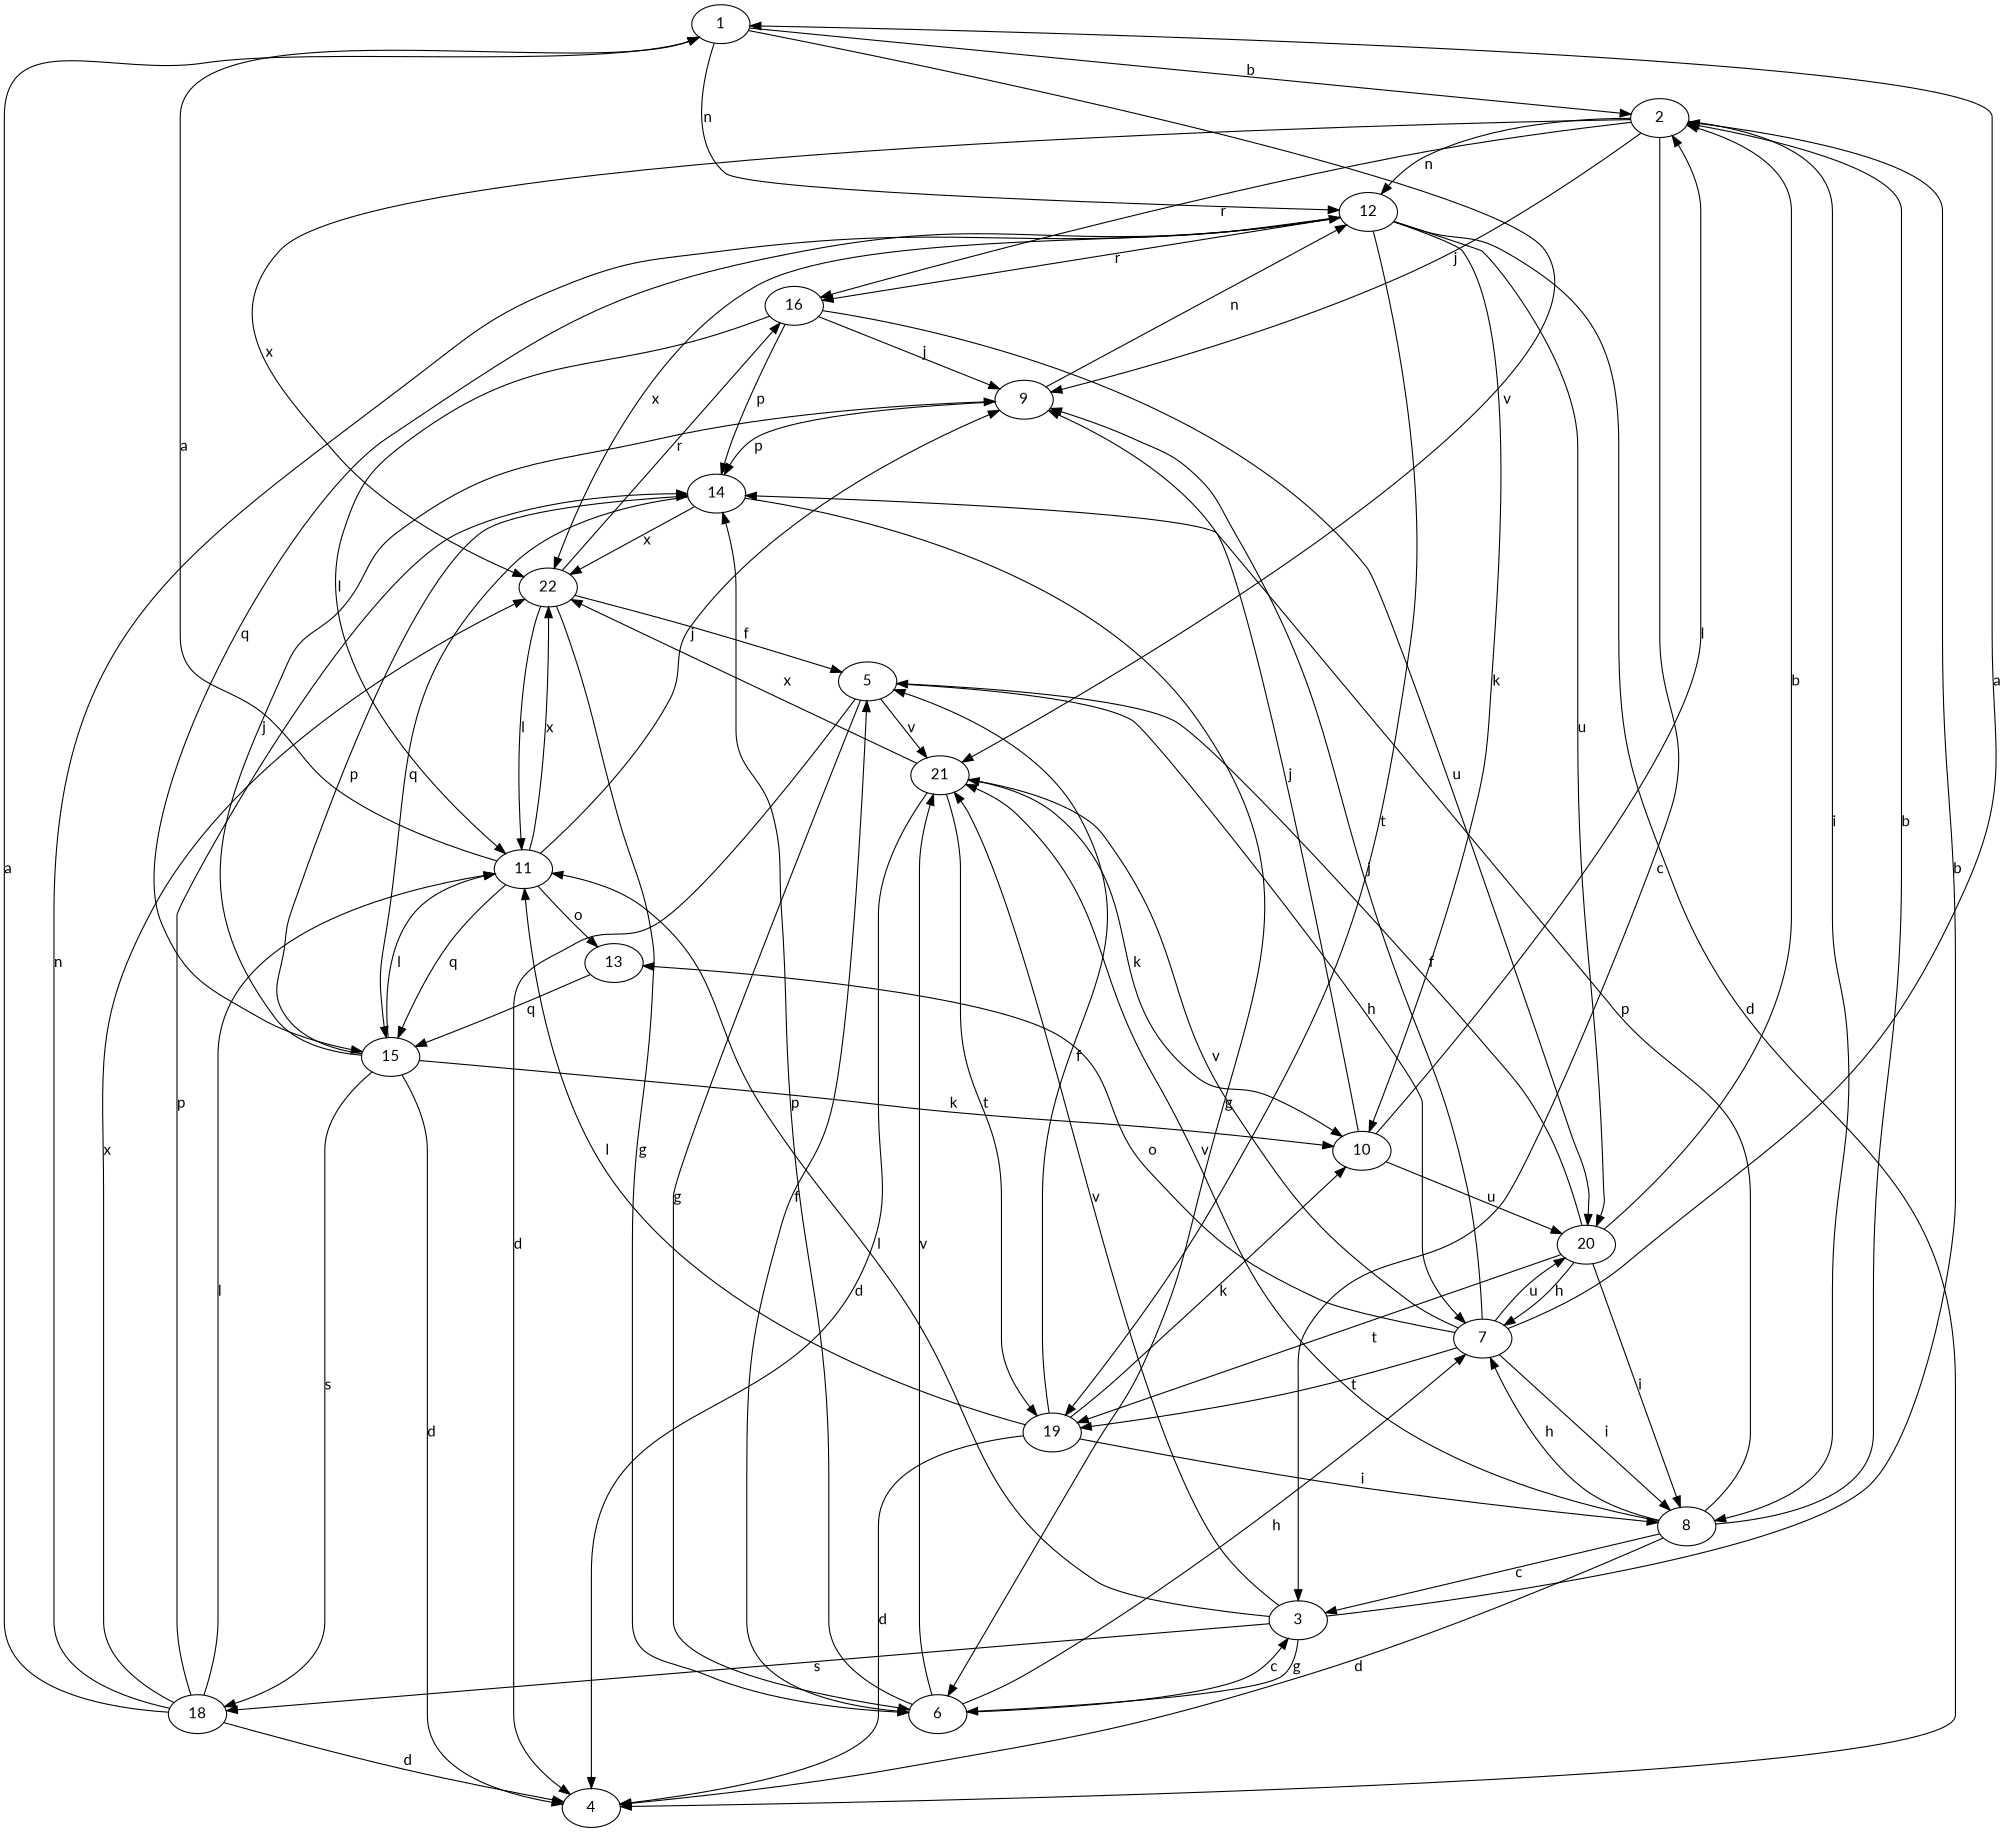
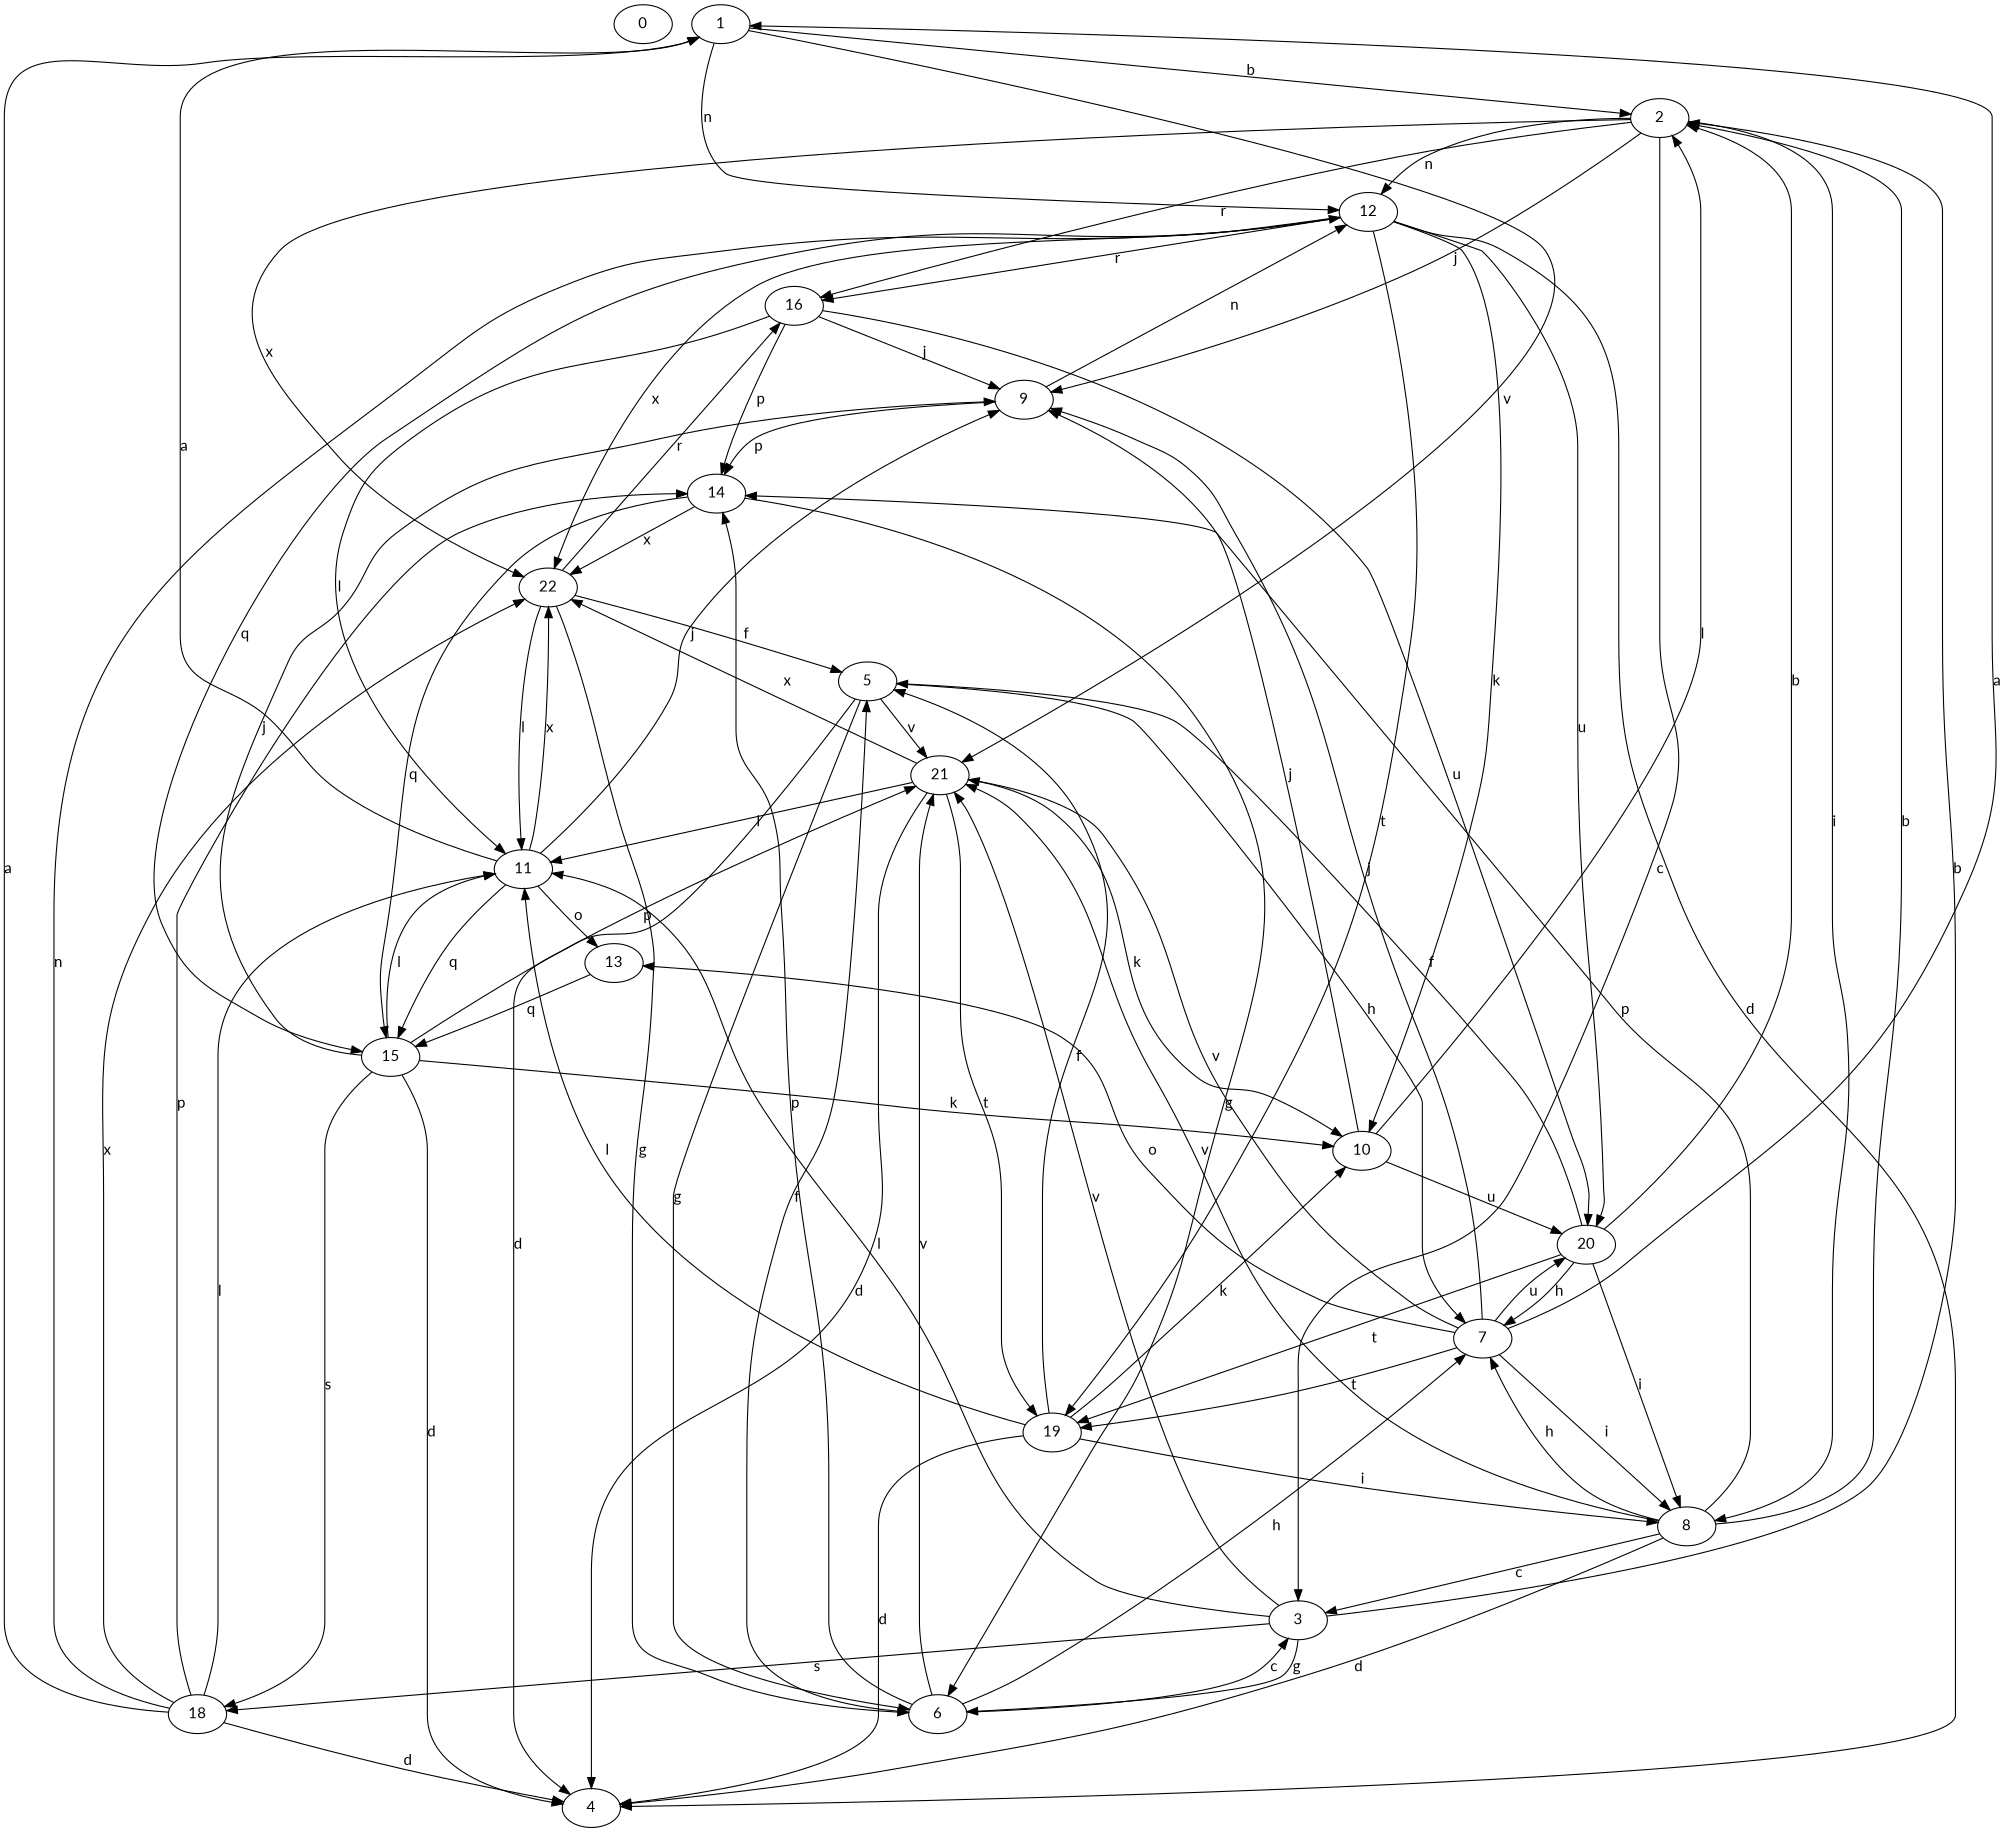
none -> (643, 24)
(369, 710) -> (664, 899)
none -> (737, 821)
